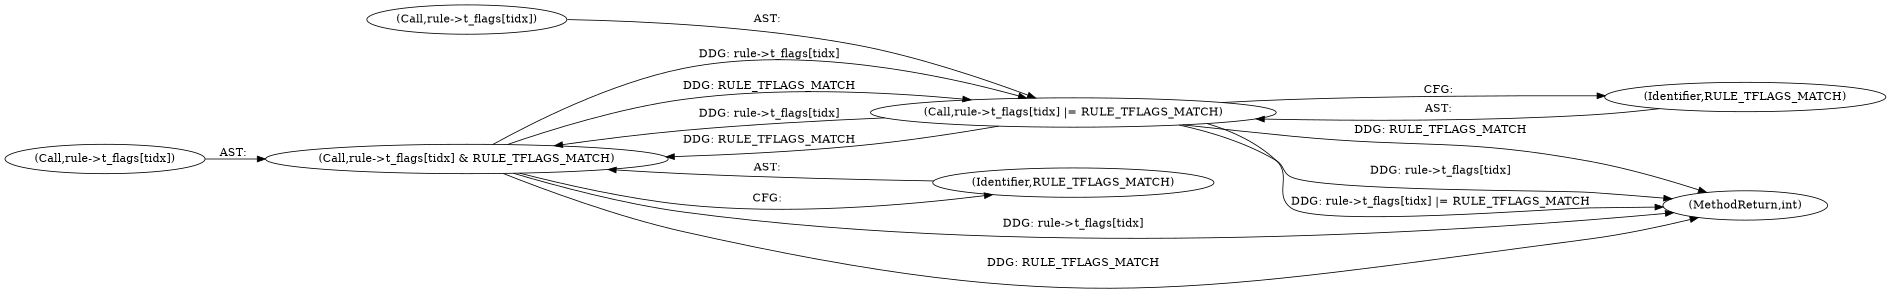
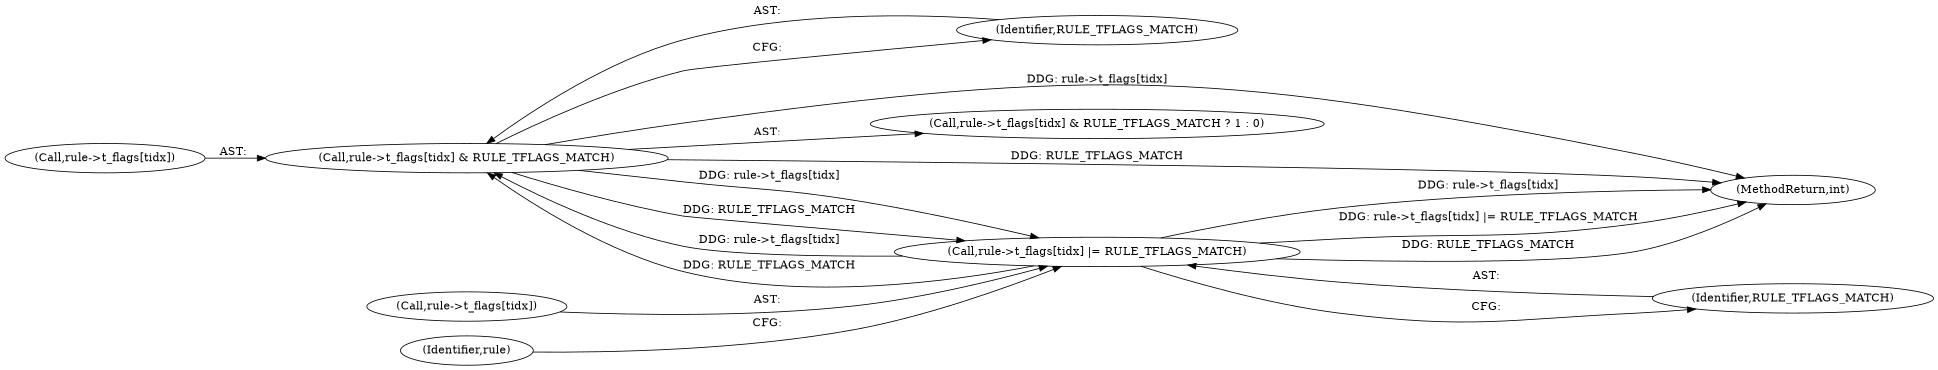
none -> (1097, 124)
none -> (467, 351)
